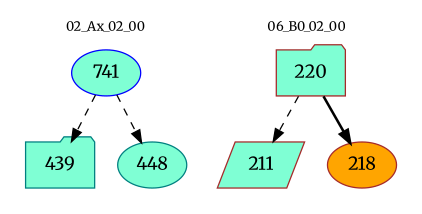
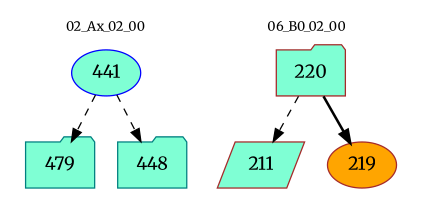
(106, 73) -> (106, 73)
(60, 165) -> (60, 165)
(152, 165) -> (152, 165)
(362, 165) -> (362, 165)
